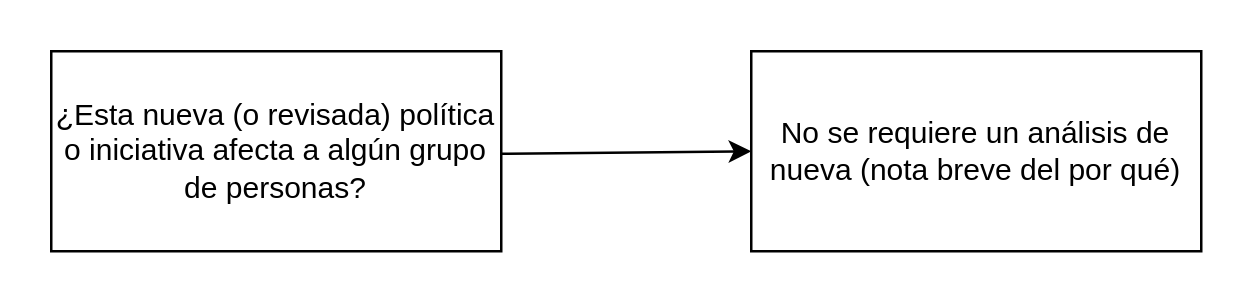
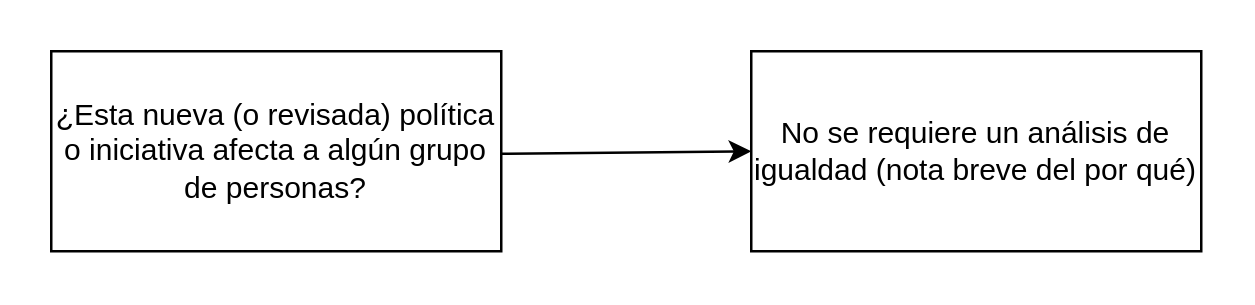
(976, 151) -> (976, 151)
